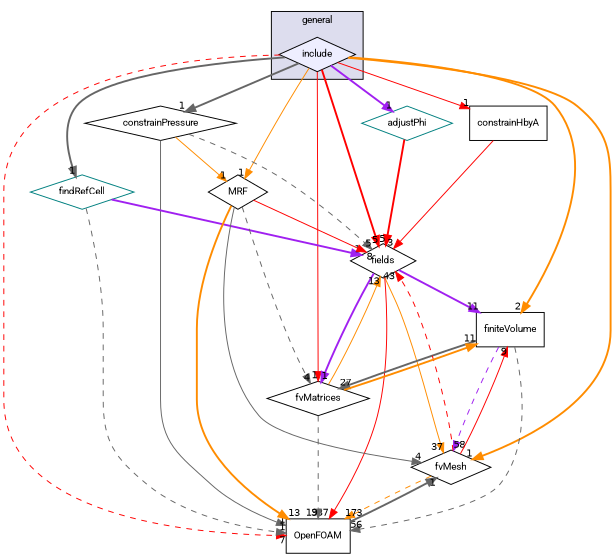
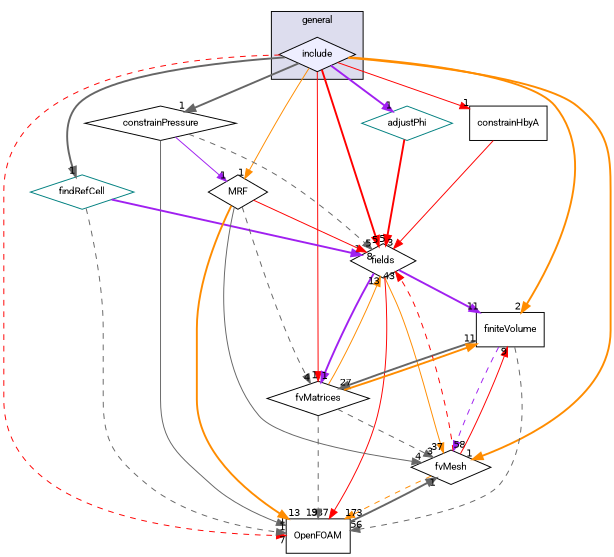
(197, 156) -> (197, 156)
none -> (381, 431)
